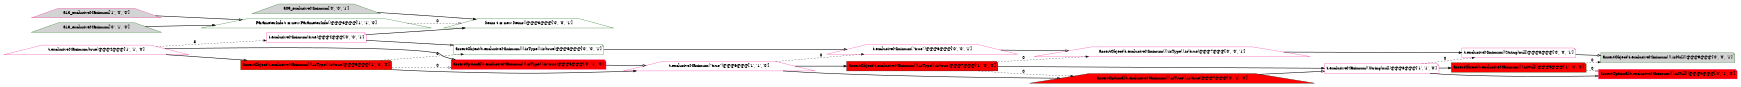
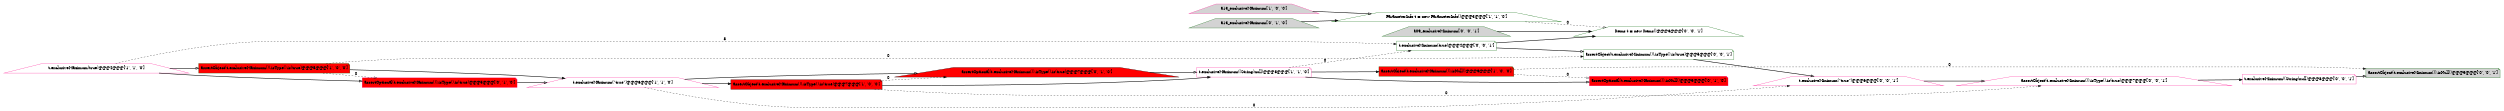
(316, 38) -> (1446, 46)
(1447, 61) -> (1343, 60)
